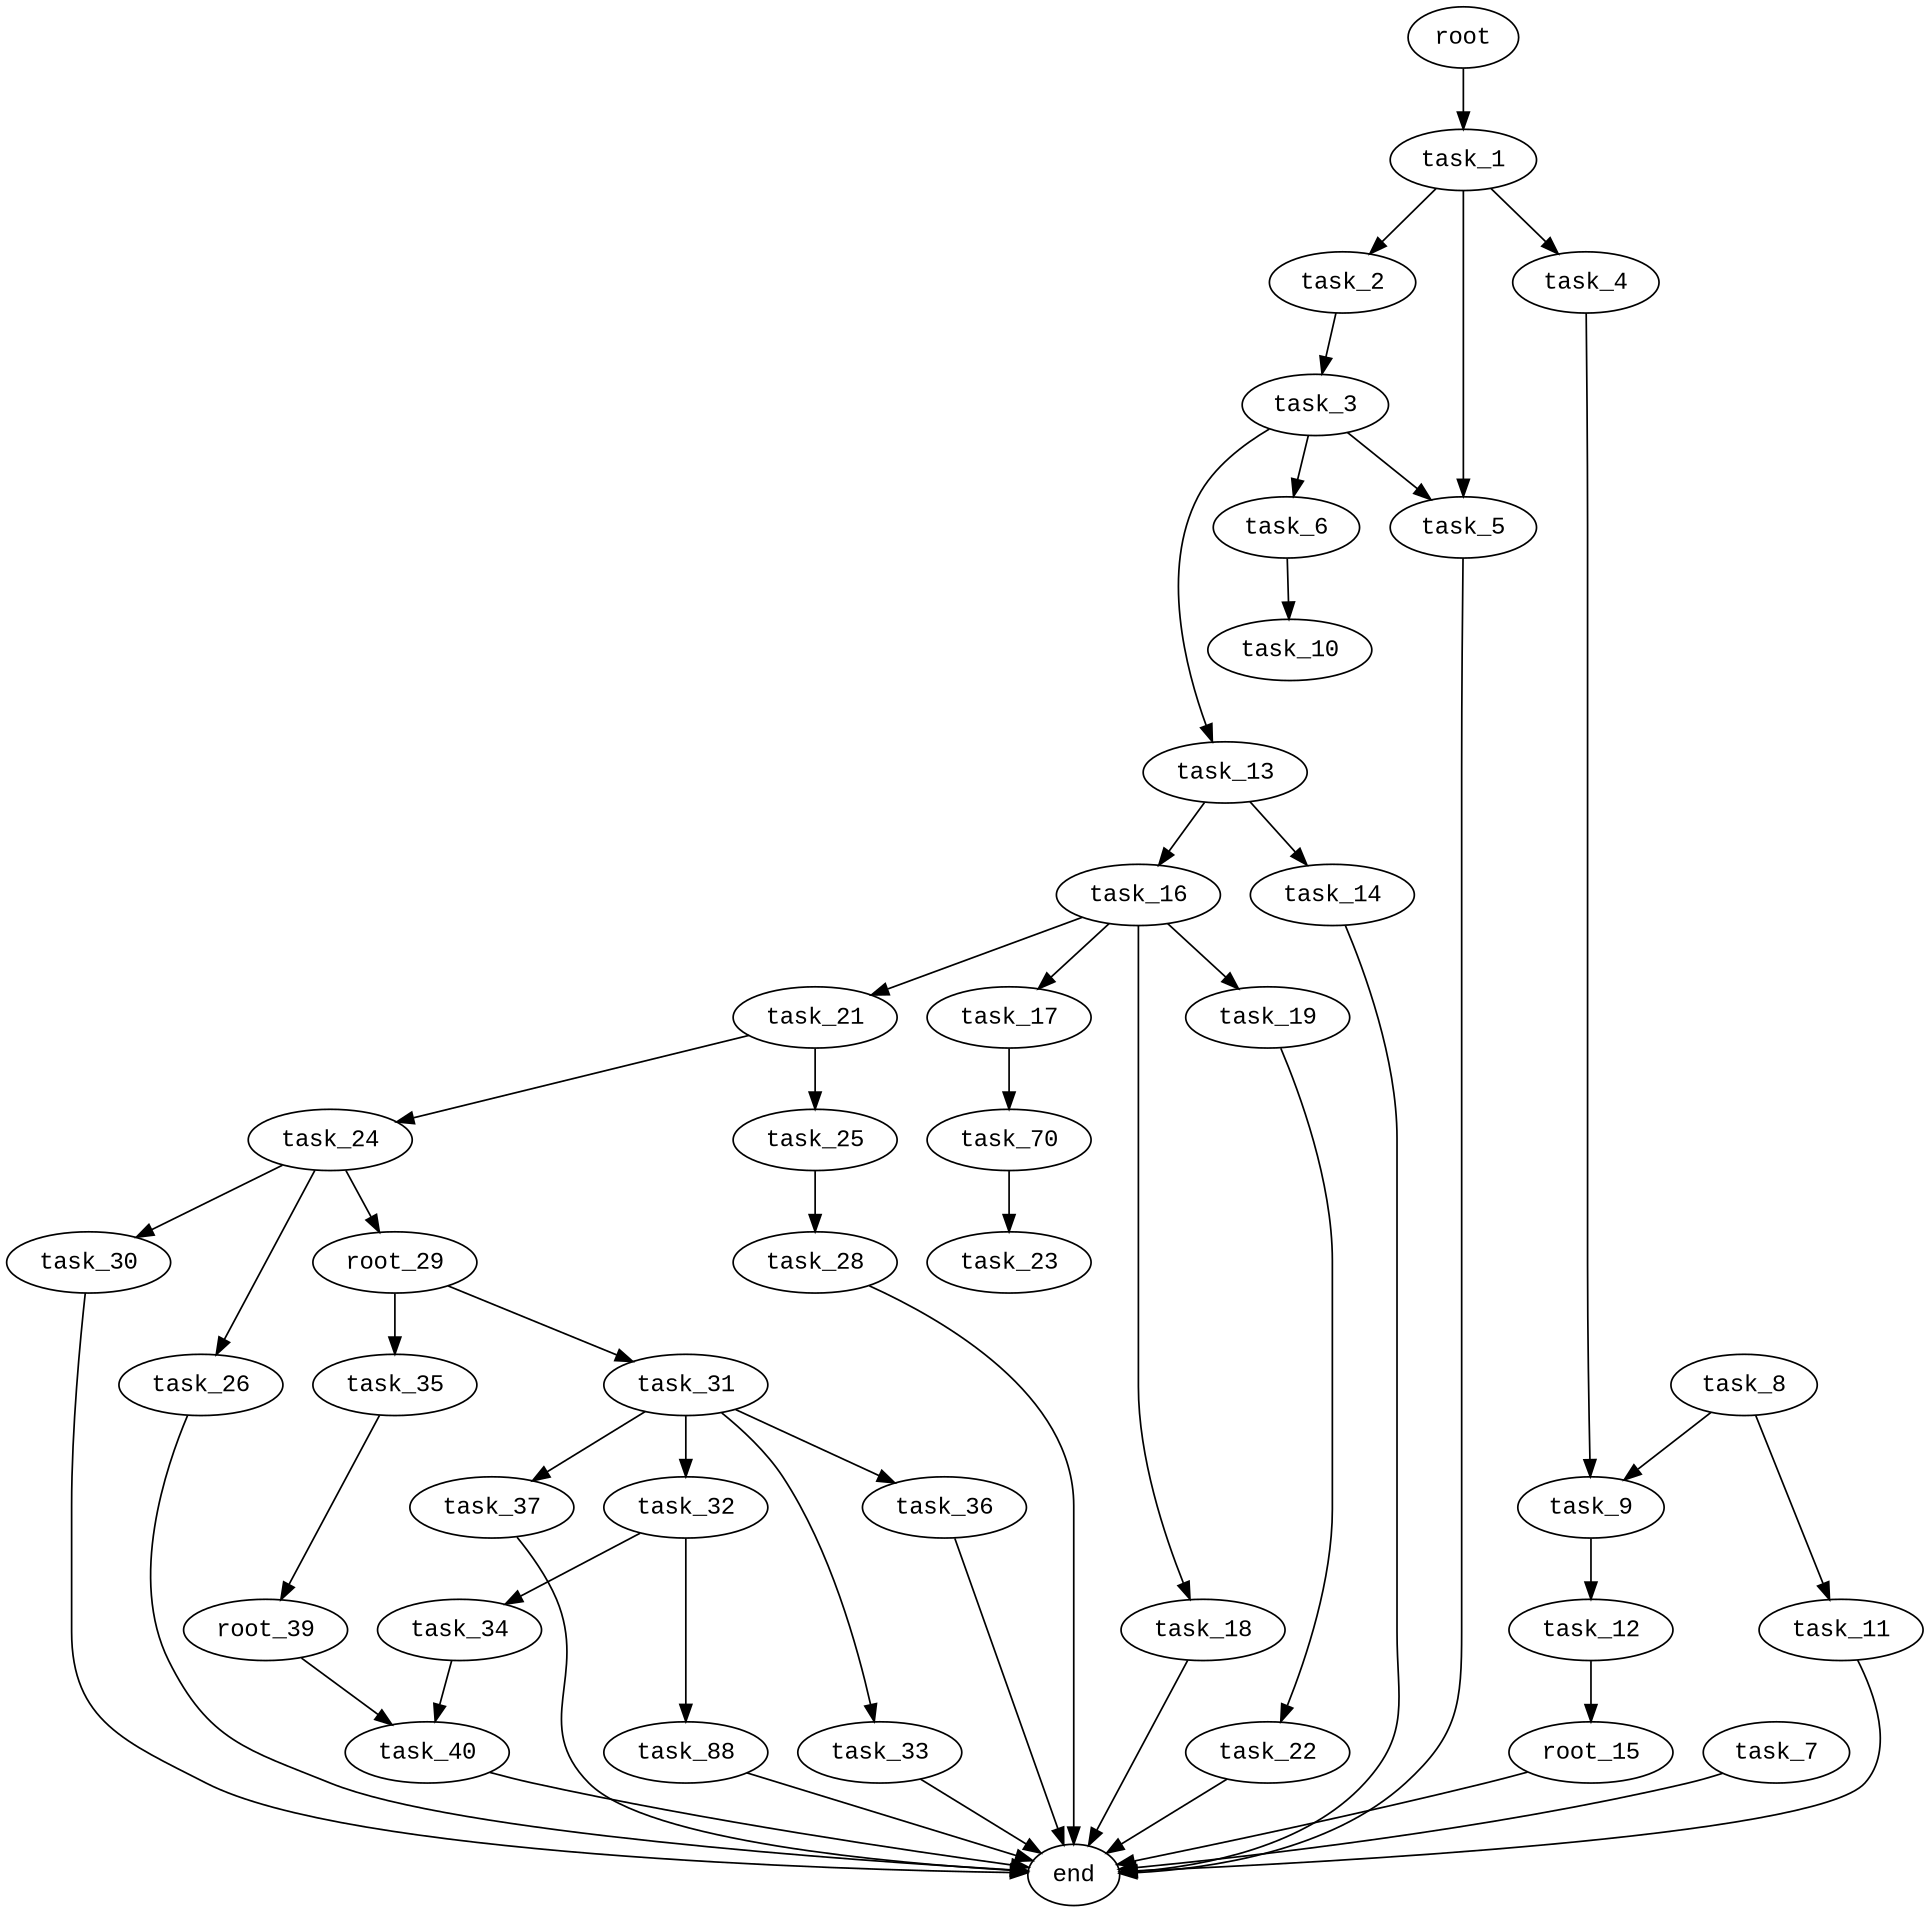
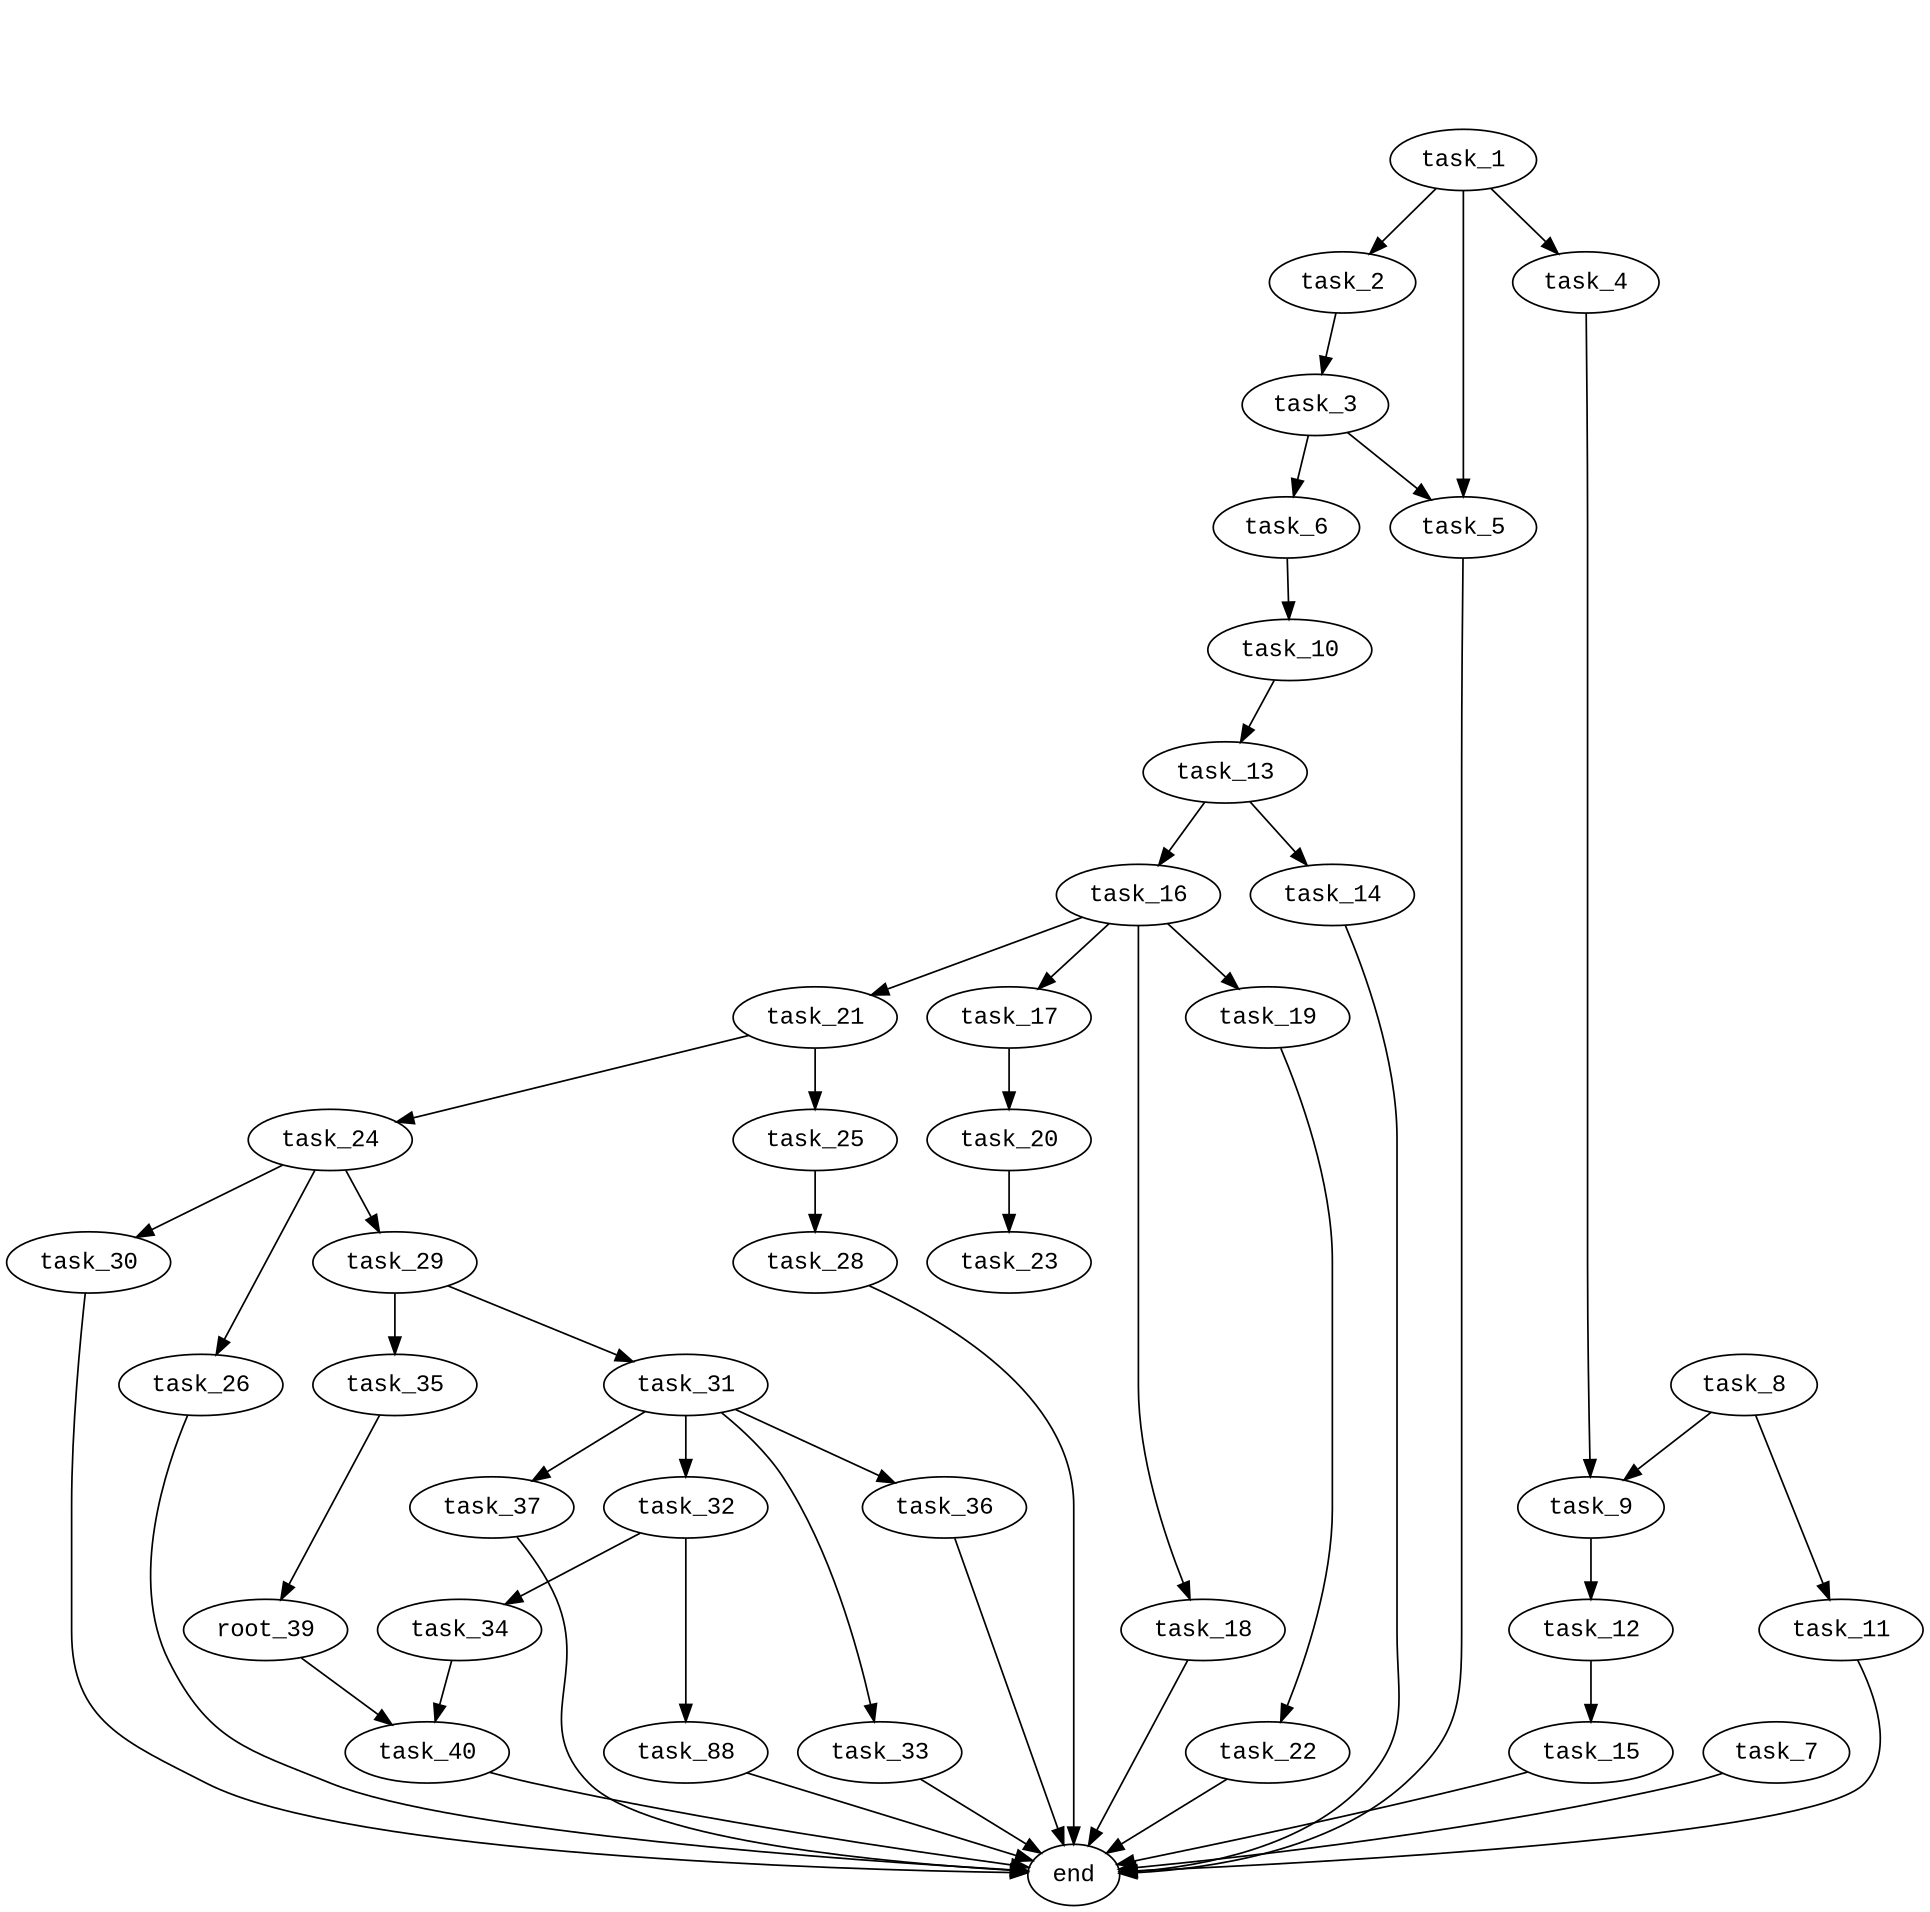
(1463, 37) -> none
(1180, 562) -> (1262, 704)
(1009, 1140) -> (1009, 1140)
(395, 1262) -> (395, 1262)
(1591, 1752) -> (1591, 1752)
